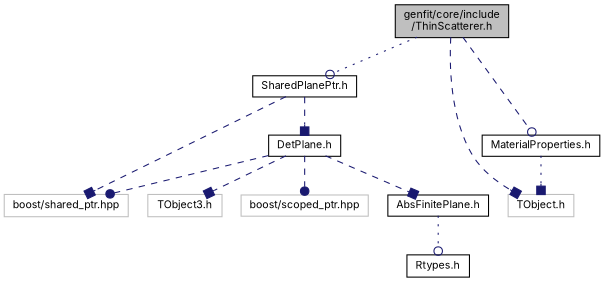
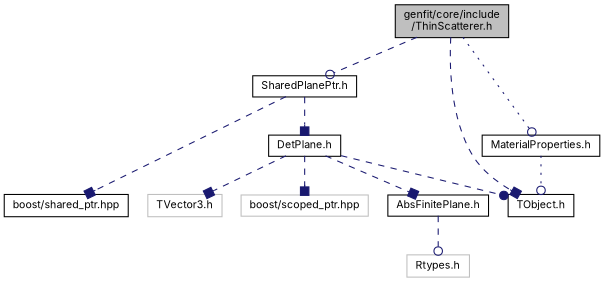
(376, 55) -> (376, 55)
(496, 83) -> (496, 83)
(305, 171) -> (305, 171)
(541, 171) -> (541, 171)
(191, 174) -> (420, 175)
(66, 206) -> (66, 206)
(185, 206) -> (185, 206)
(541, 206) -> (541, 206)
(438, 231) -> (438, 231)
(438, 266) -> (438, 266)
